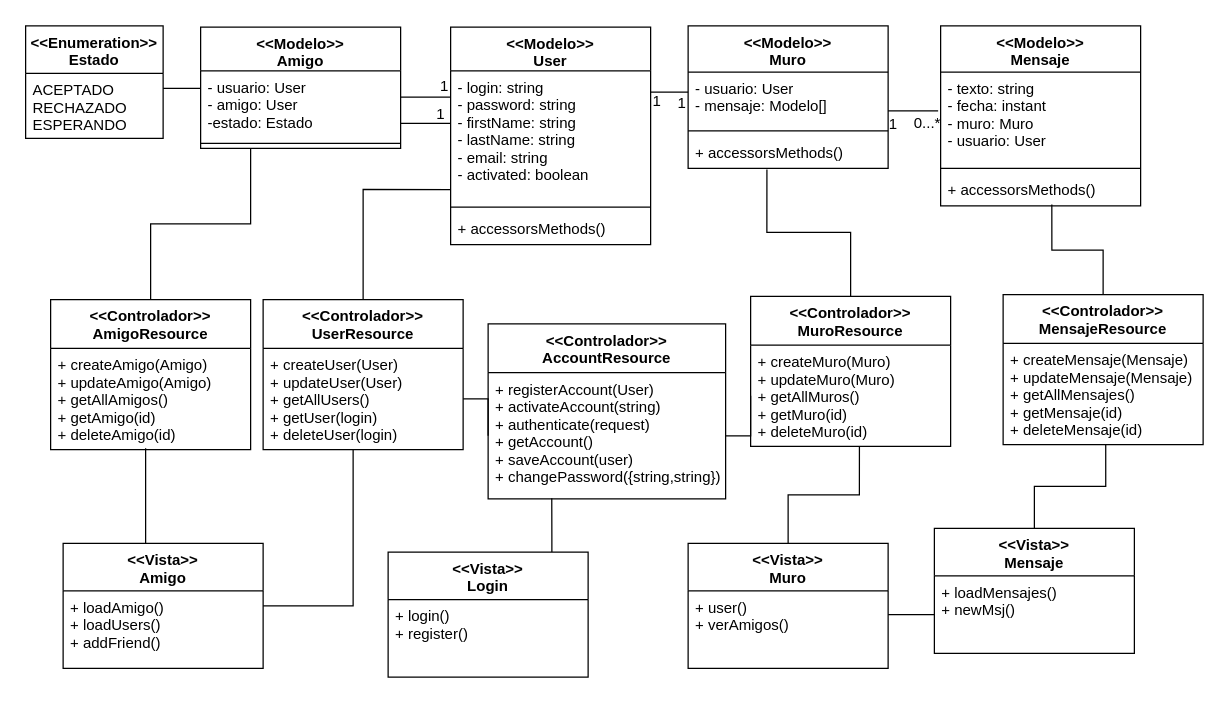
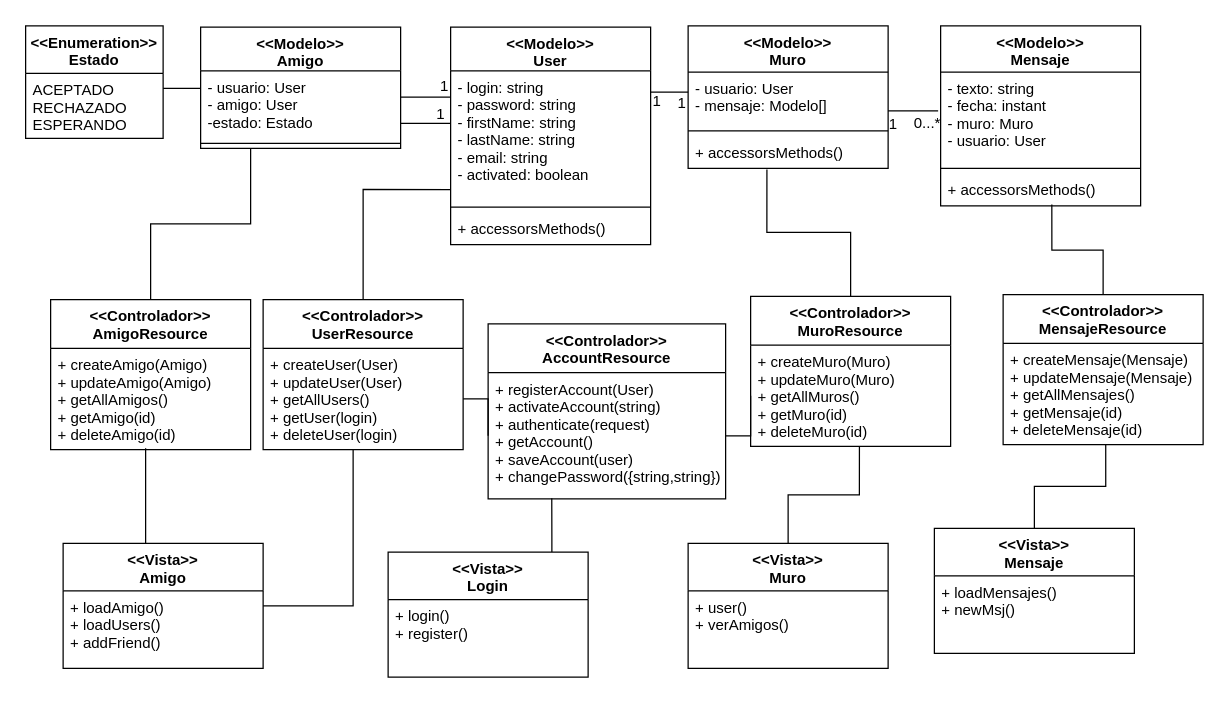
(911, 614) -> none
